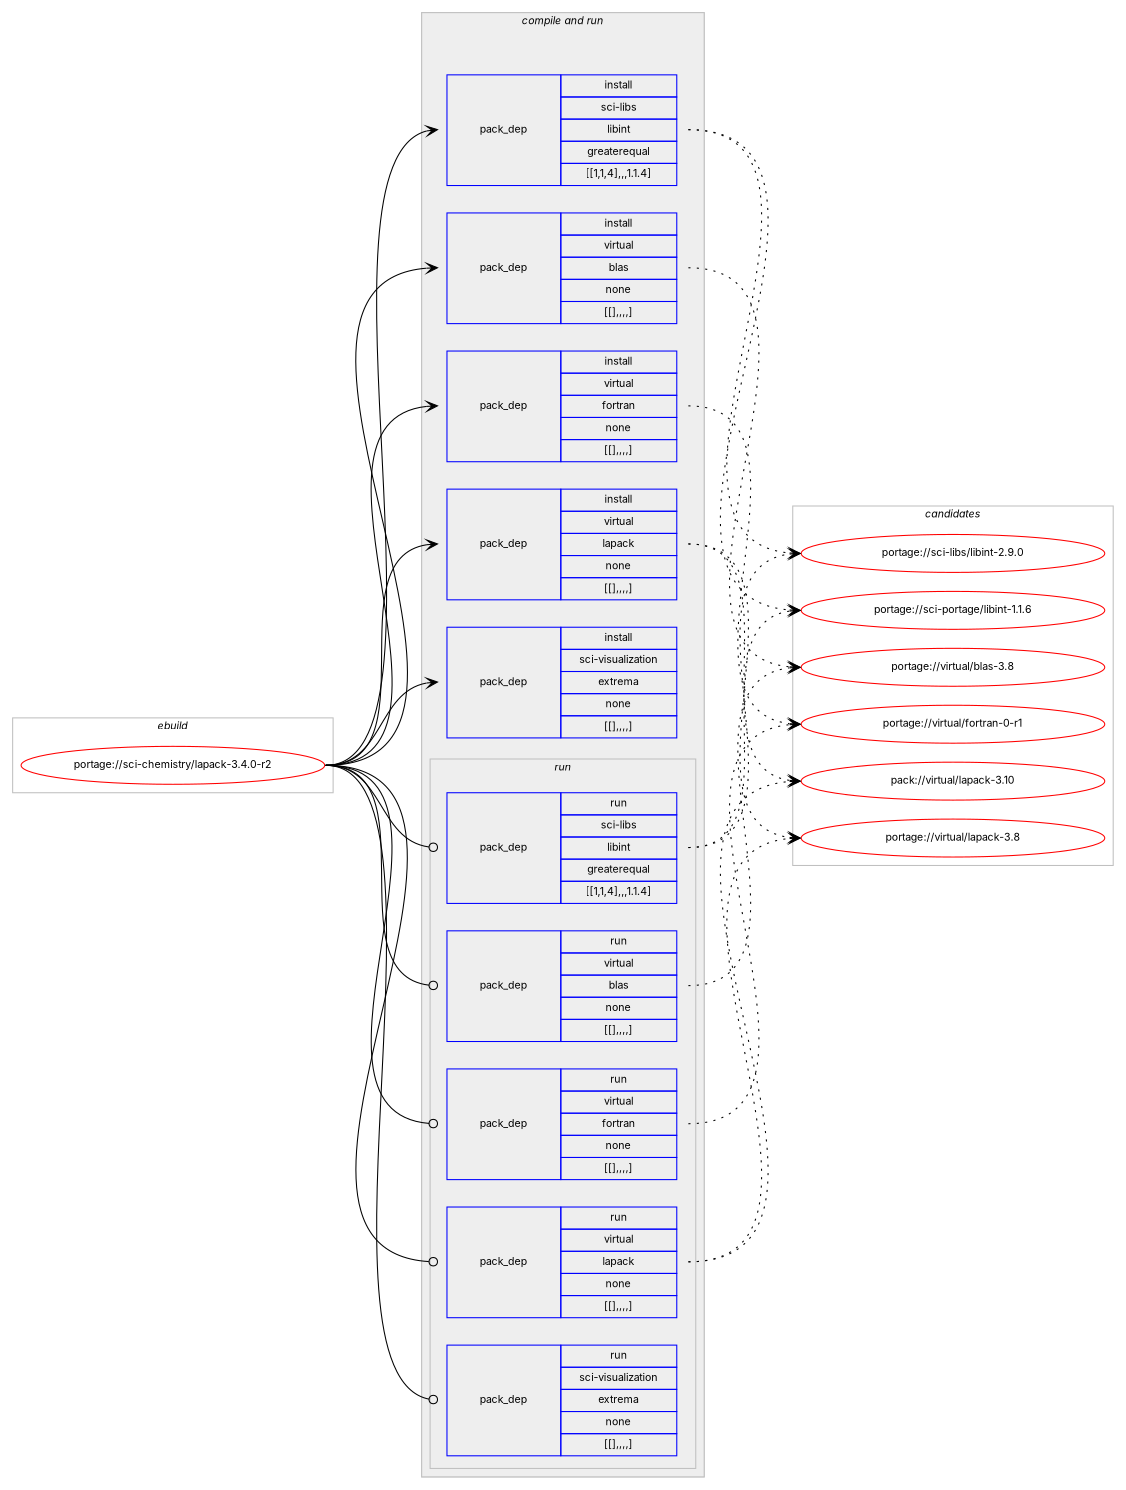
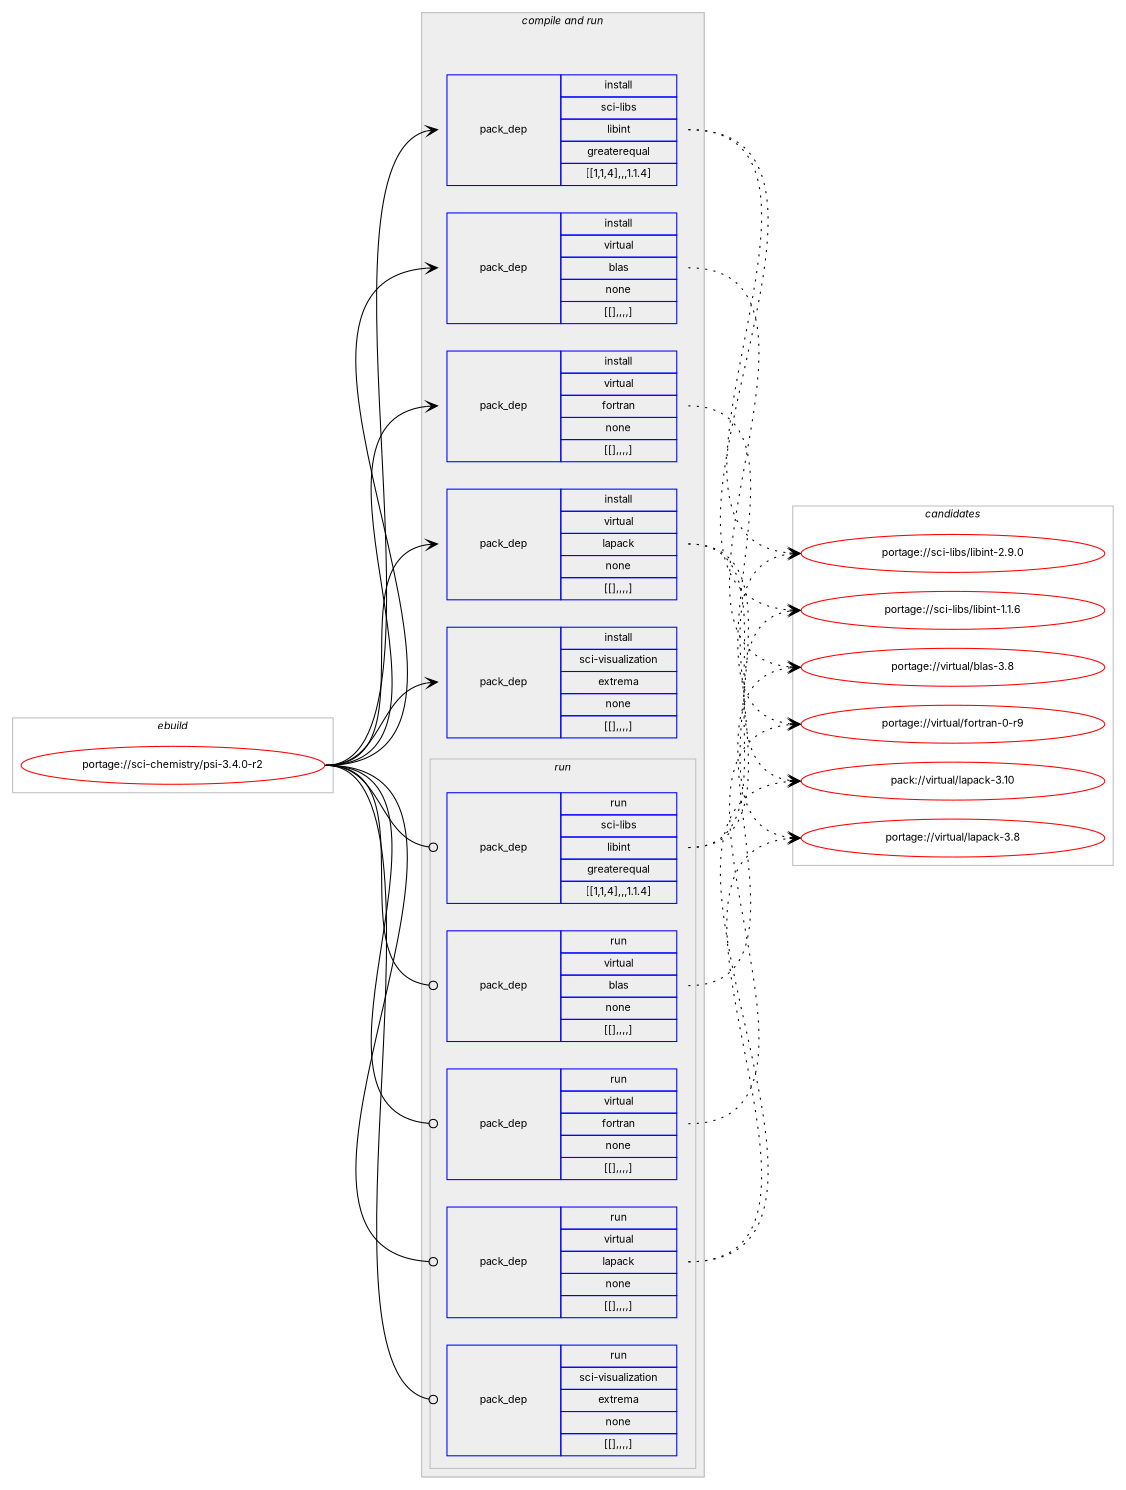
(953, 610) -> (953, 610)
(953, 724) -> (953, 724)
(173, 765) -> (173, 765)
